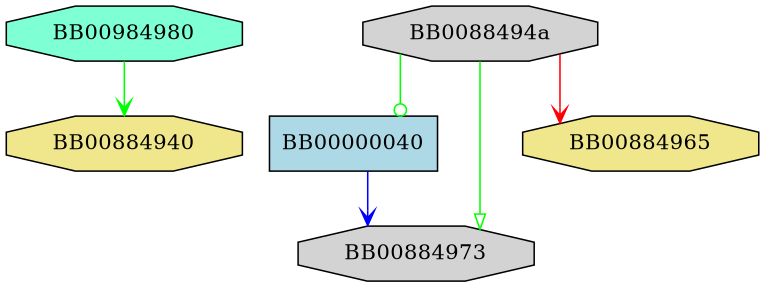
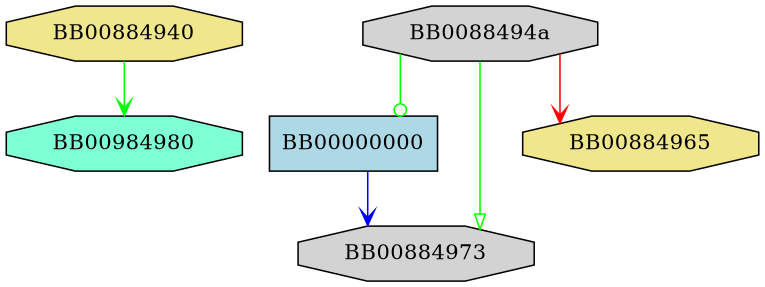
(124, 81) -> (124, 81)
(353, 144) -> (353, 144)
